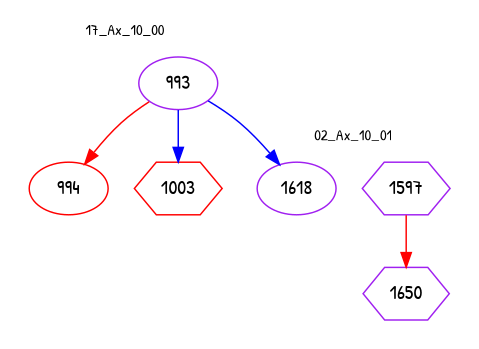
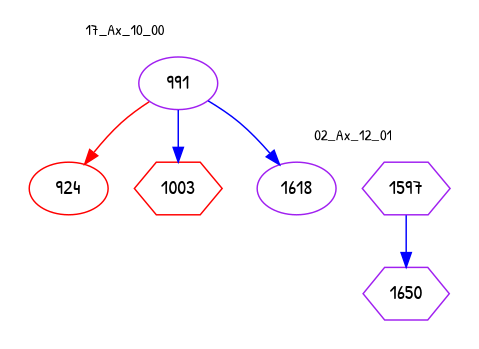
(178, 83) -> (178, 83)
(354, 137) -> (354, 137)
(69, 188) -> (69, 188)
(406, 234) -> (406, 234)
